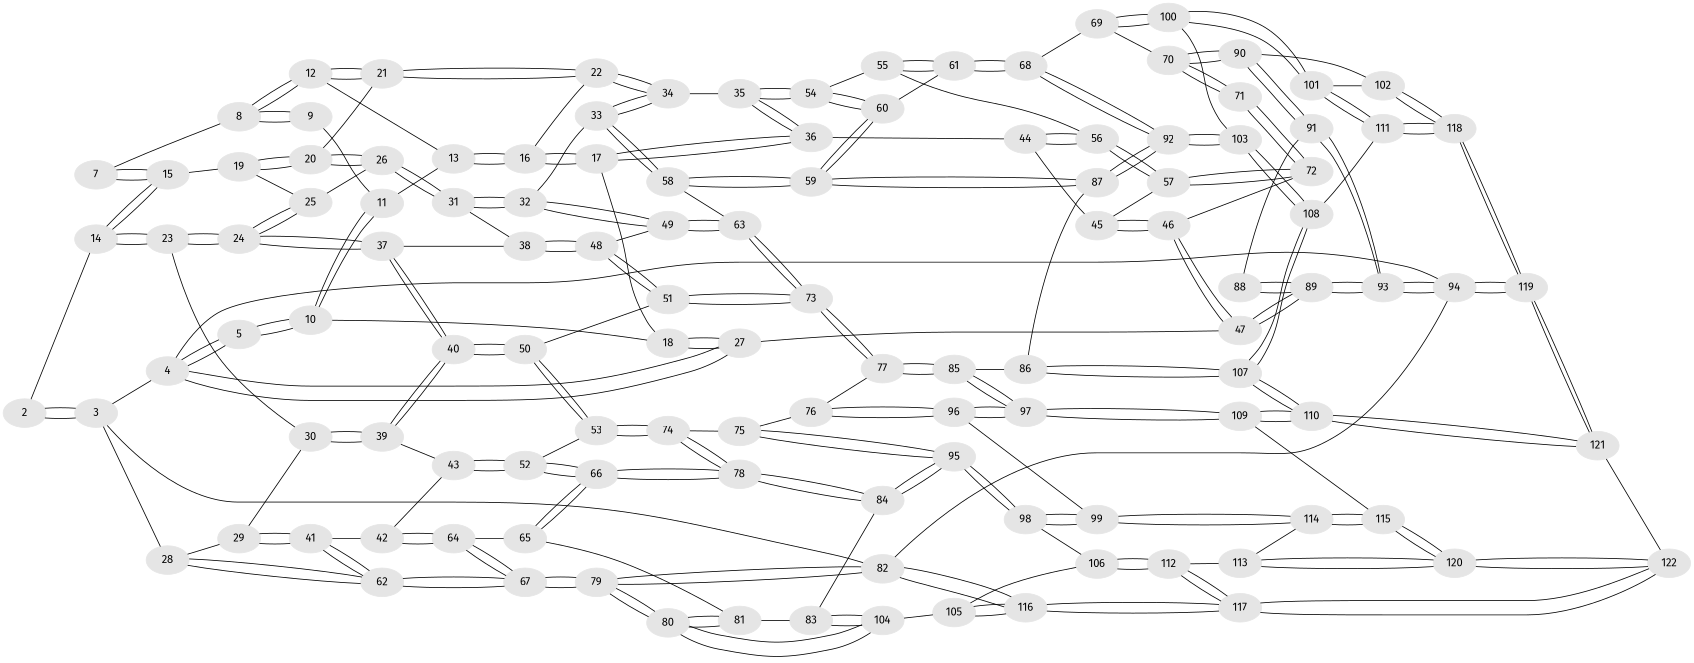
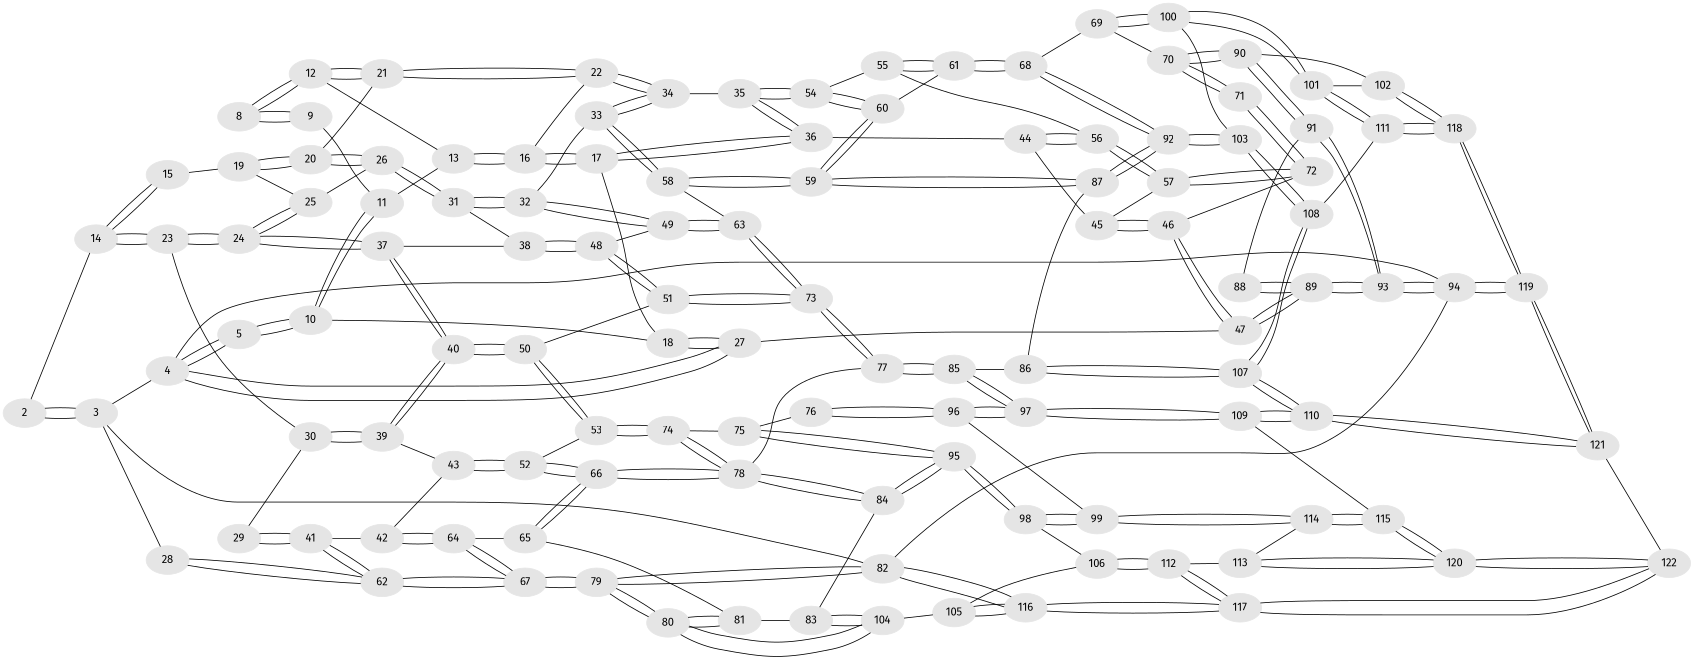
(96, 175) -> none
(847, 390) -> (787, 393)
(204, 549) -> none
